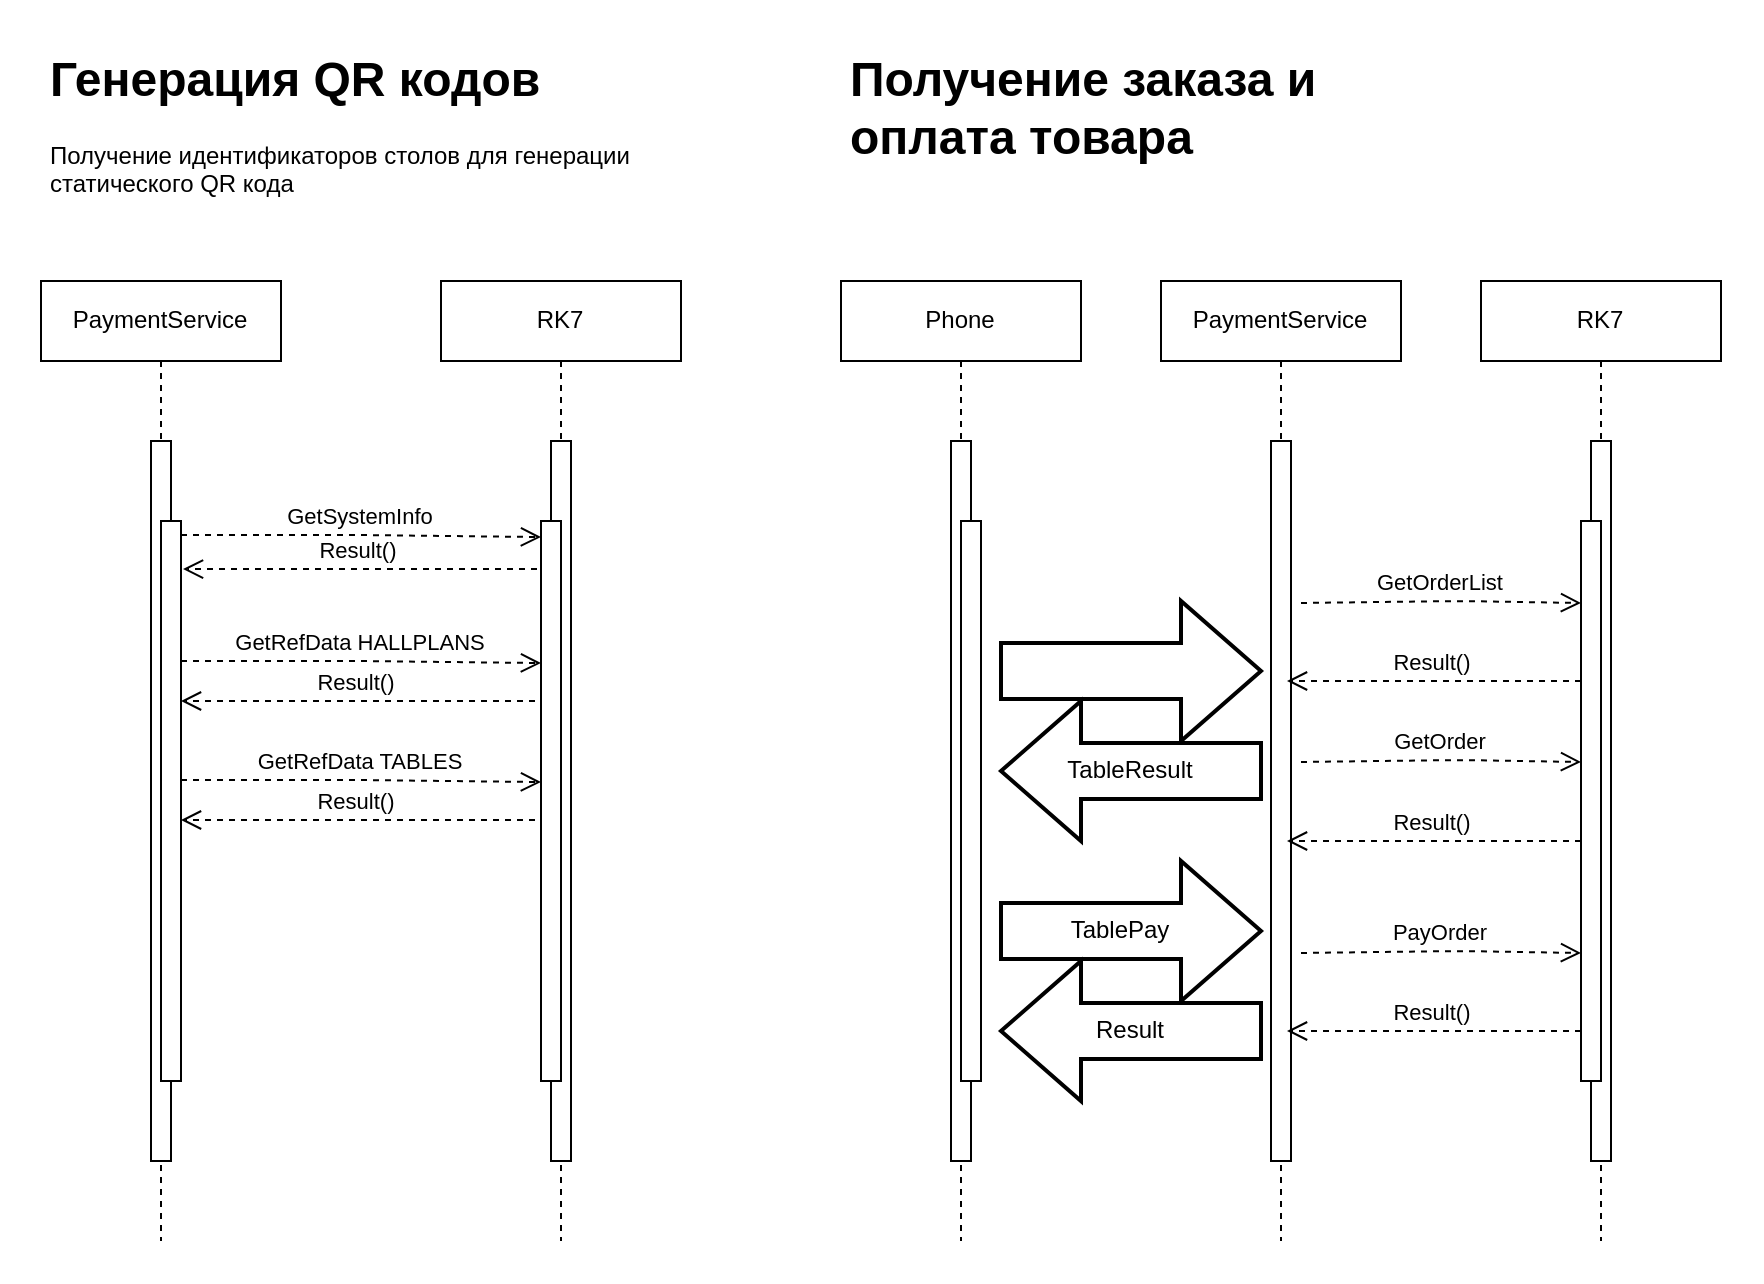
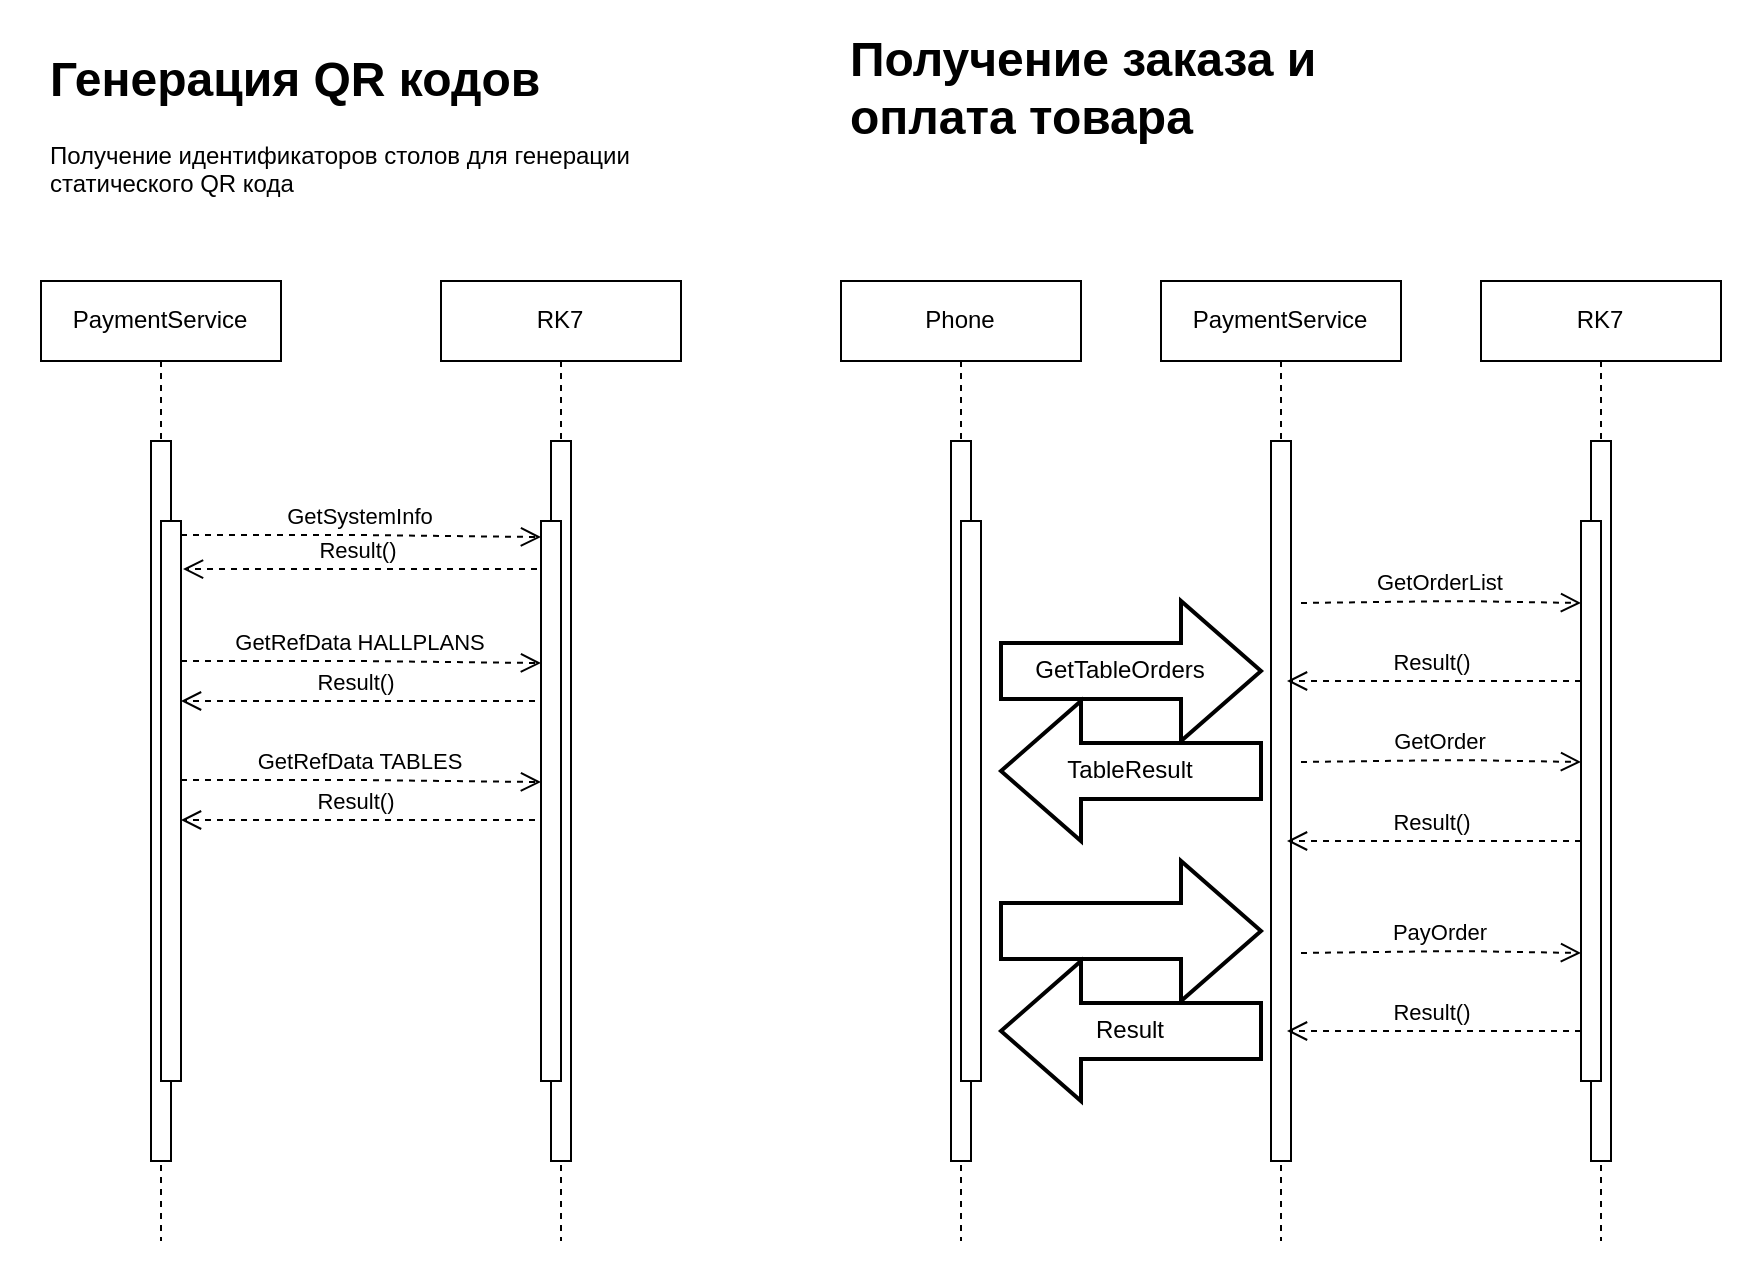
(1161, 161) -> (1161, 141)
none -> (1121, 671)
(1121, 931) -> none
